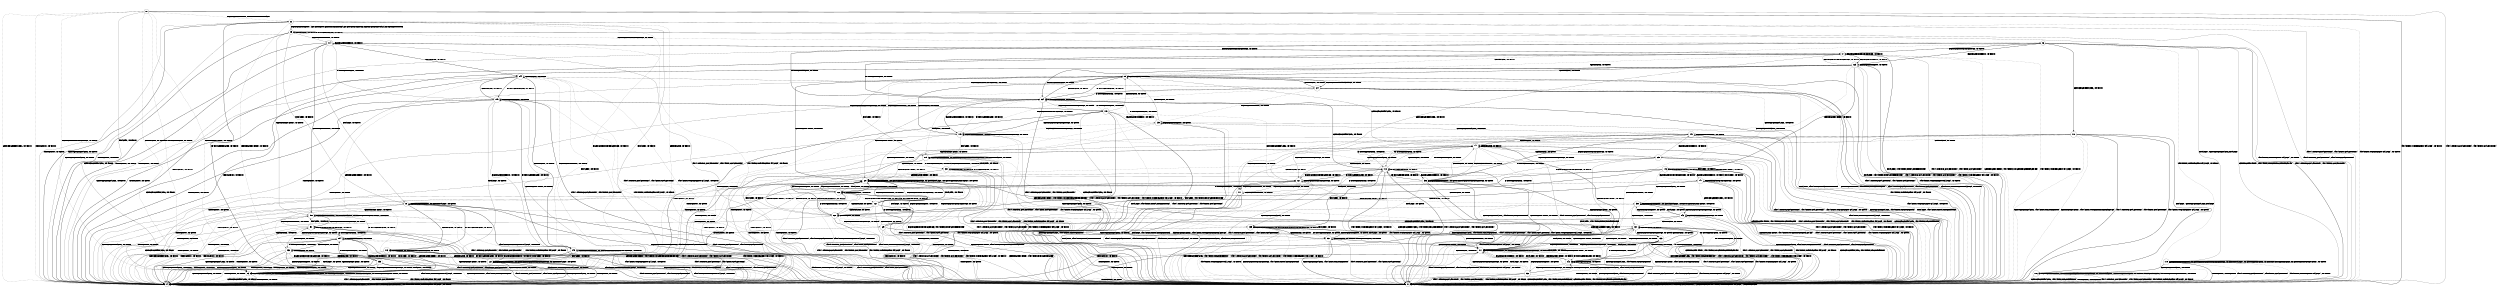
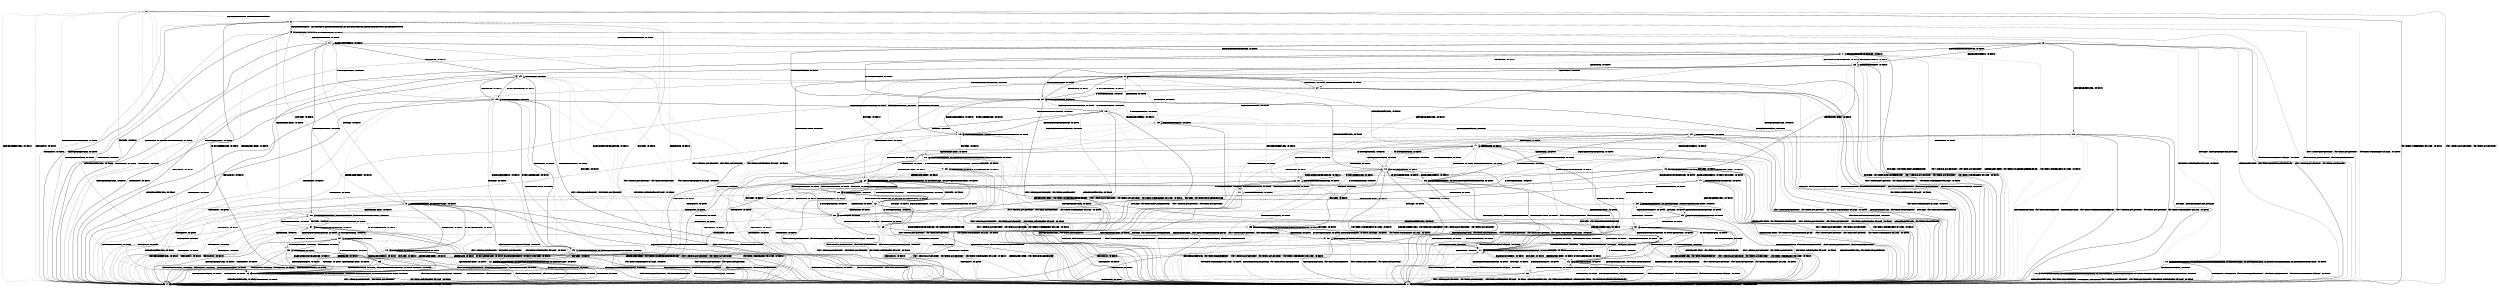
none -> (1239, 222)
